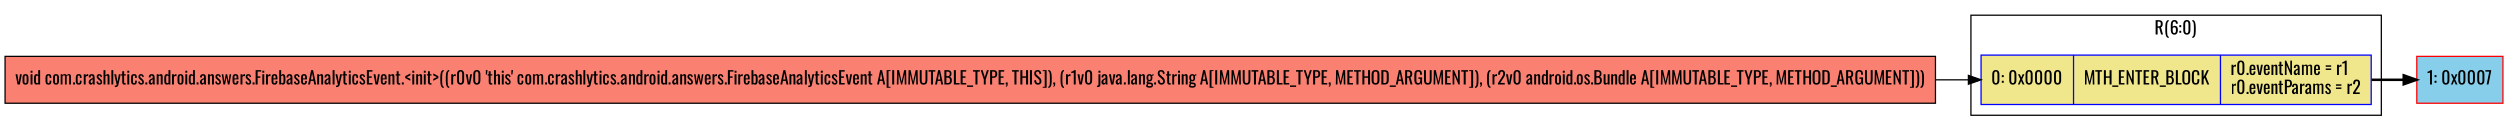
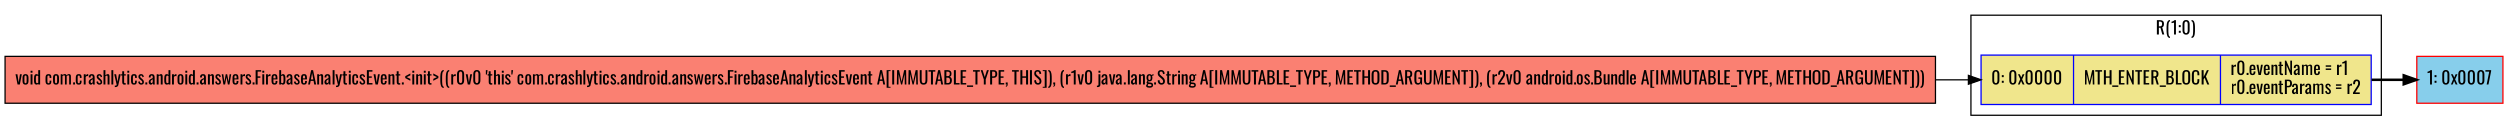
(2176, 30) -> (2176, 30)
